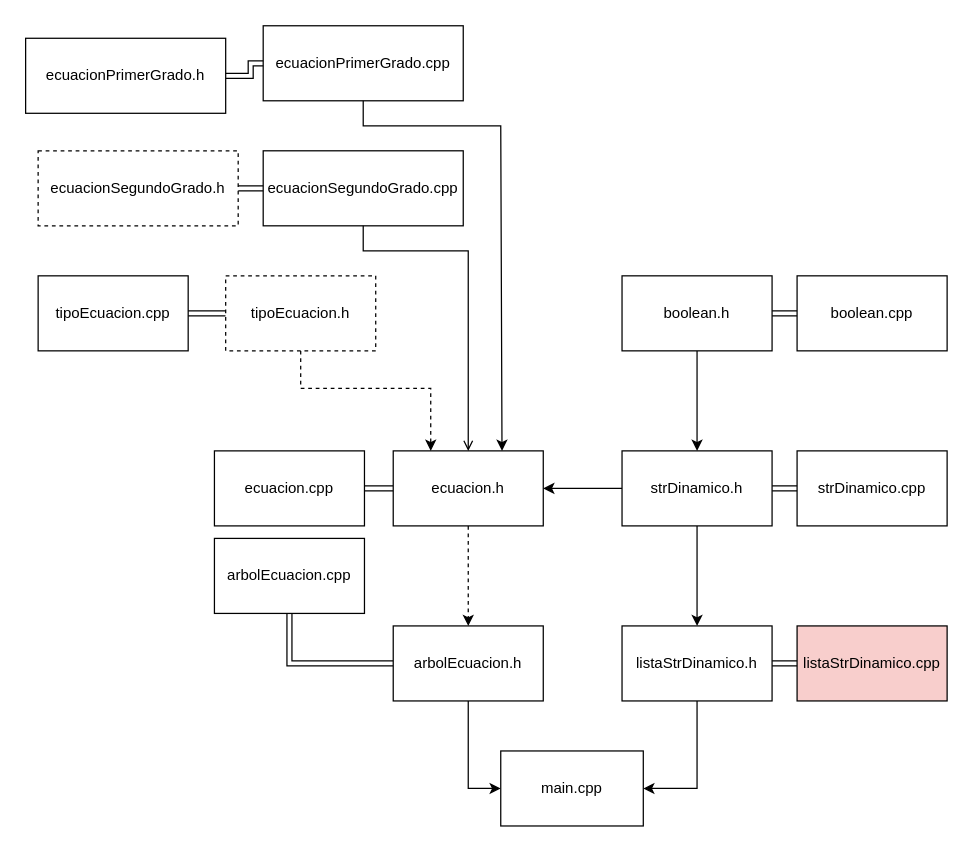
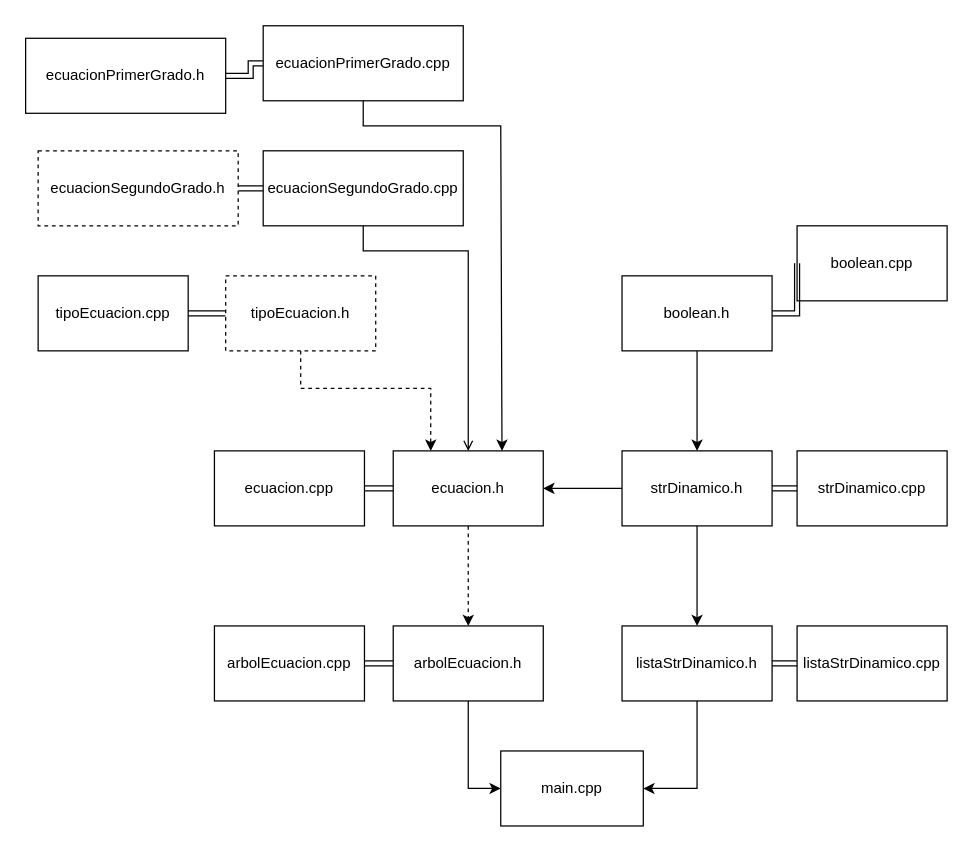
(872, 313) -> (872, 263)
(289, 576) -> (289, 663)
(872, 663) -> (872, 663)
